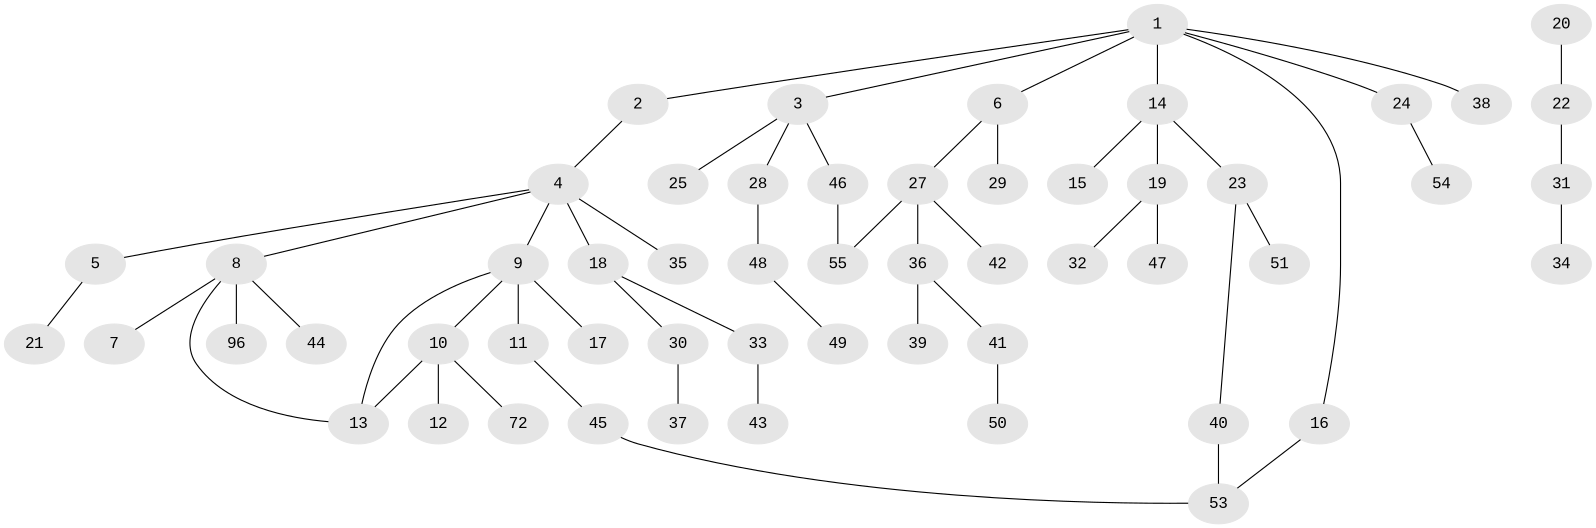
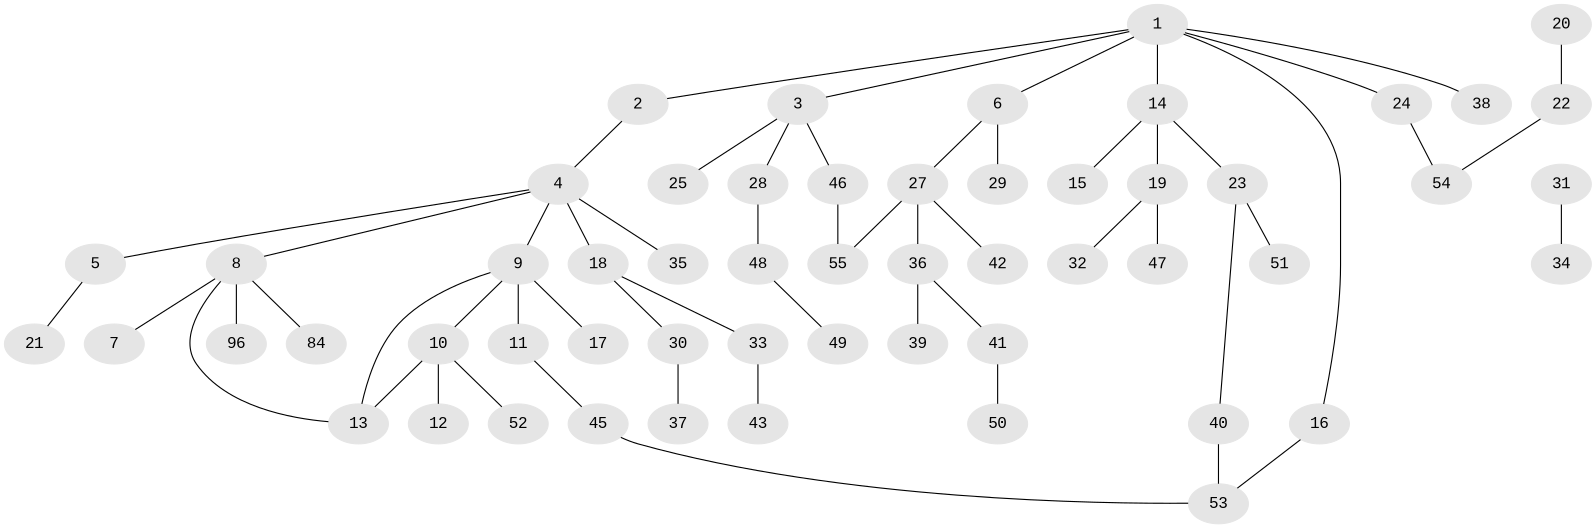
(1561, 144) -> (1501, 144)
(316, 344) -> (316, 344)
(518, 424) -> (518, 424)
